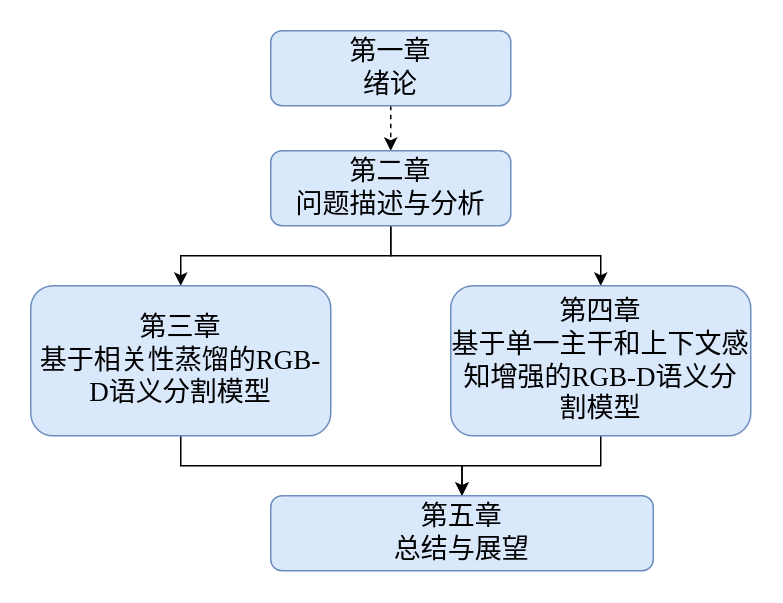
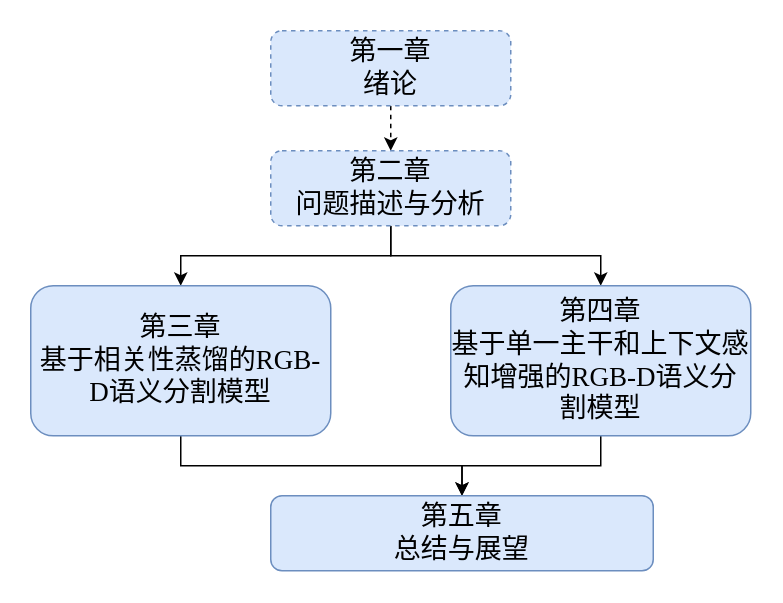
(391, 68) -> (391, 68)
(391, 188) -> (391, 188)
